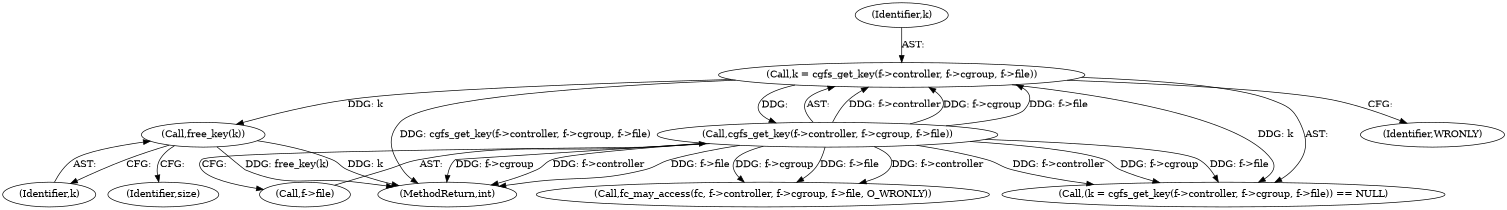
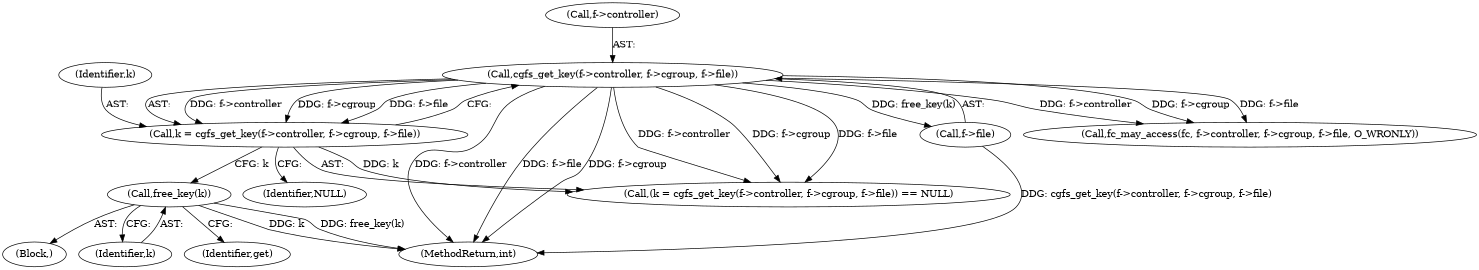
none -> (613, 15)
(533, 93) -> (821, 242)
(365, 105) -> (251, 165)
(776, 105) -> (481, 105)
(1432, 135) -> (305, 195)
(216, 165) -> (914, 105)
(163, 195) -> (237, 254)
none -> (34, 254)
